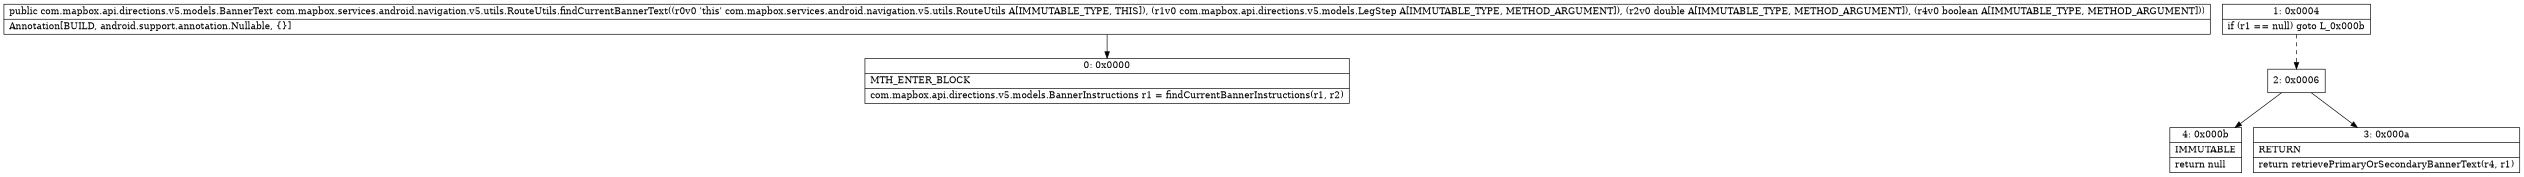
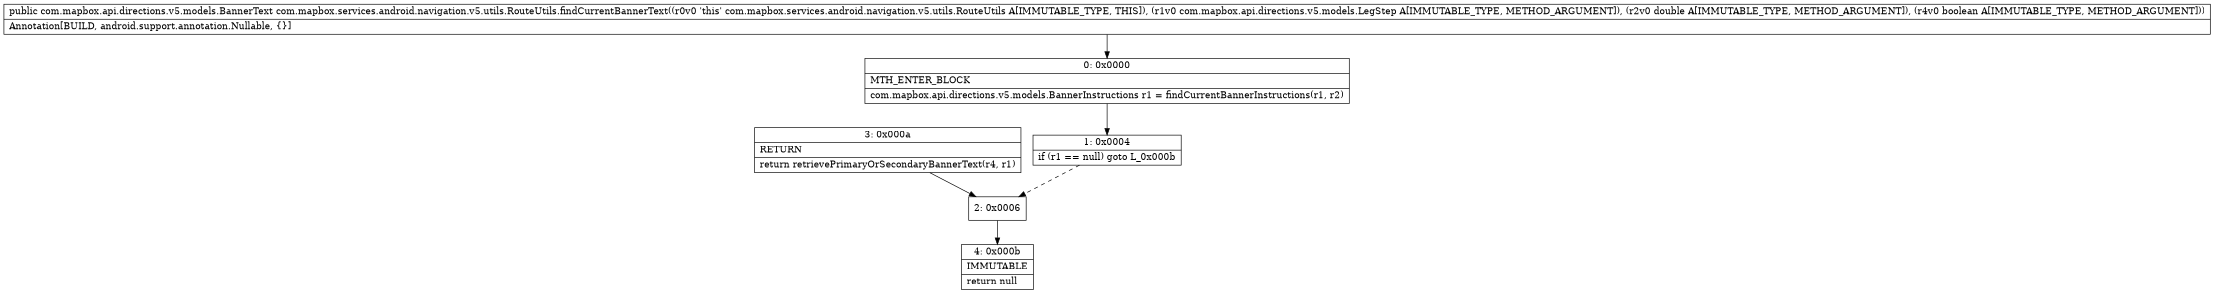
(2332, 108) -> (950, 183)
none -> (1107, 116)
